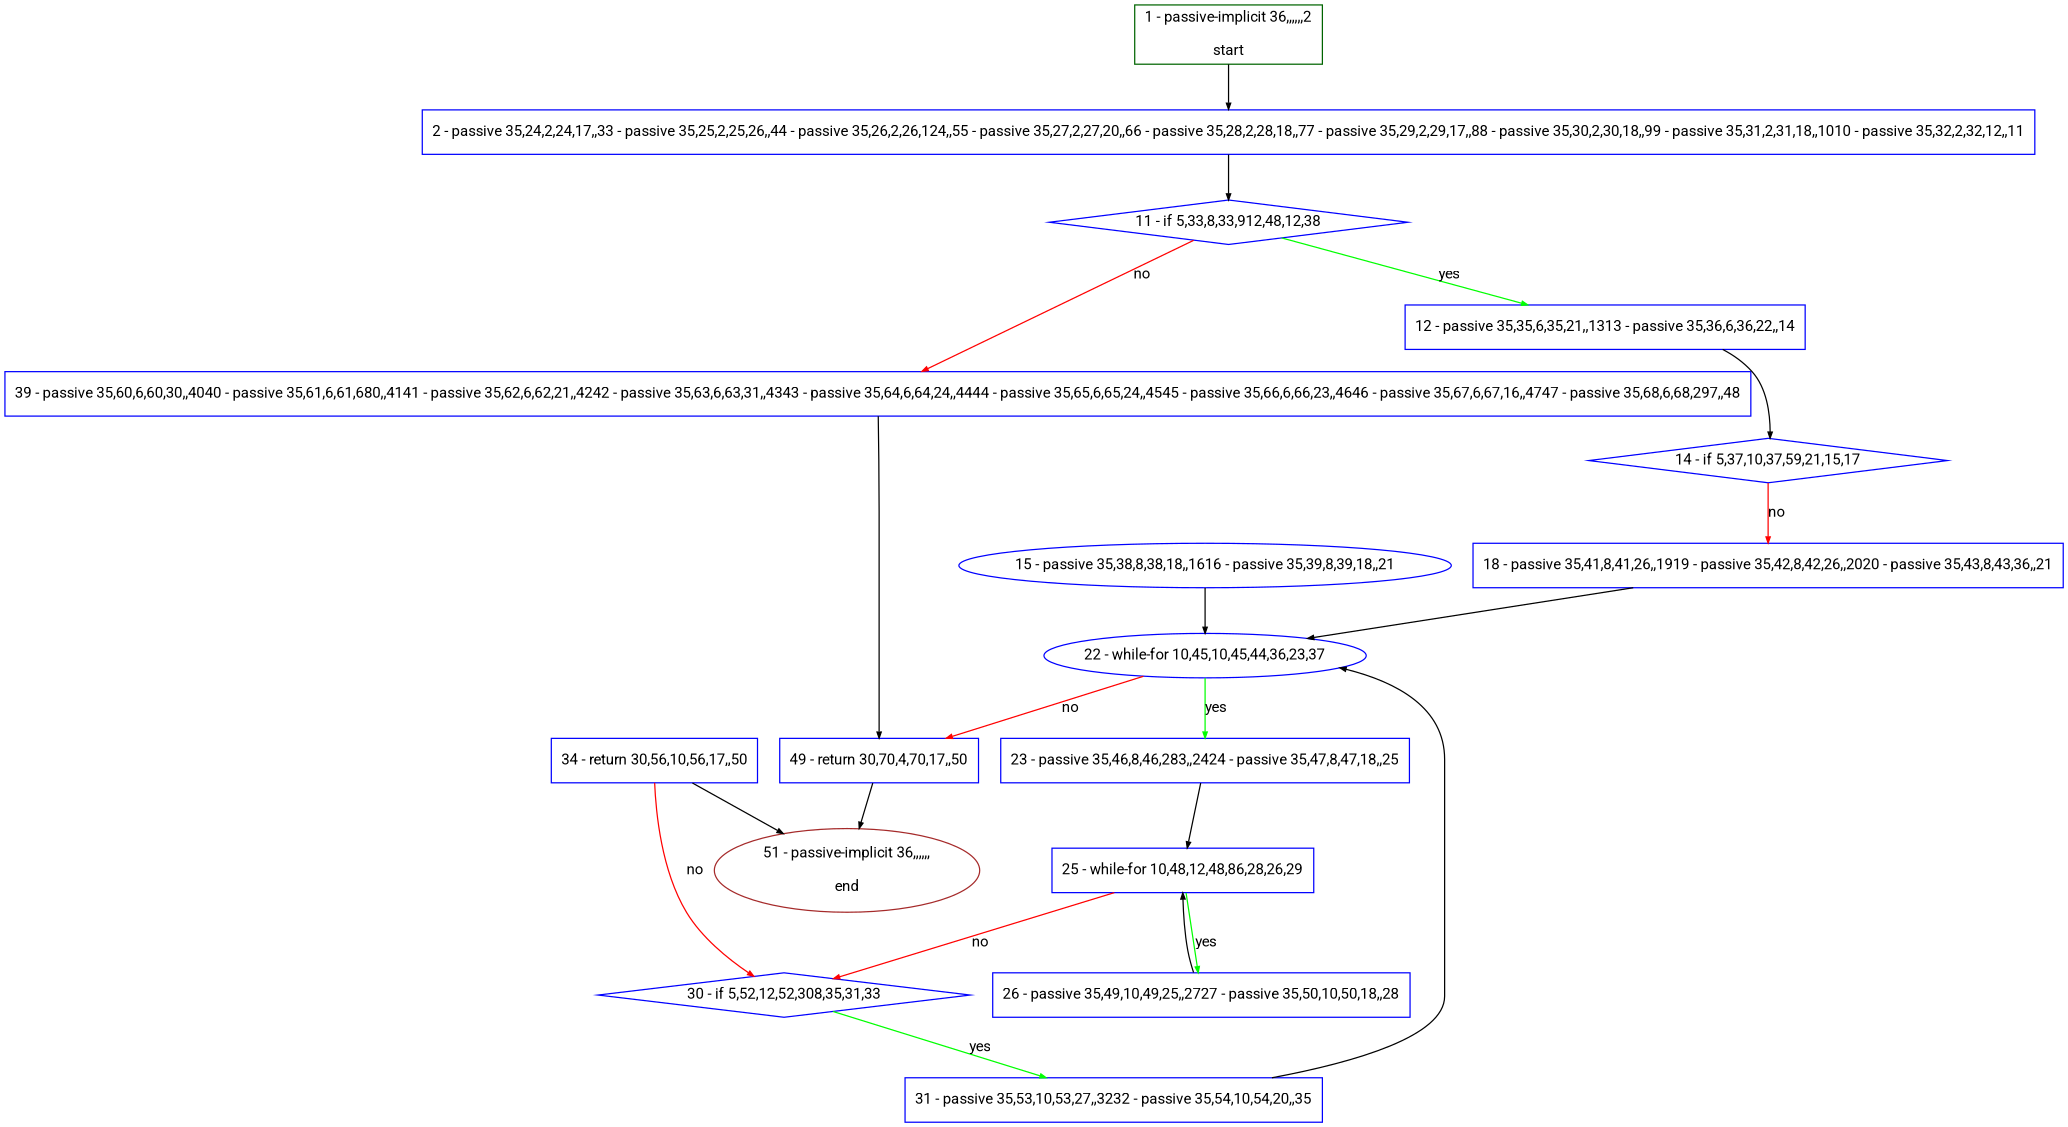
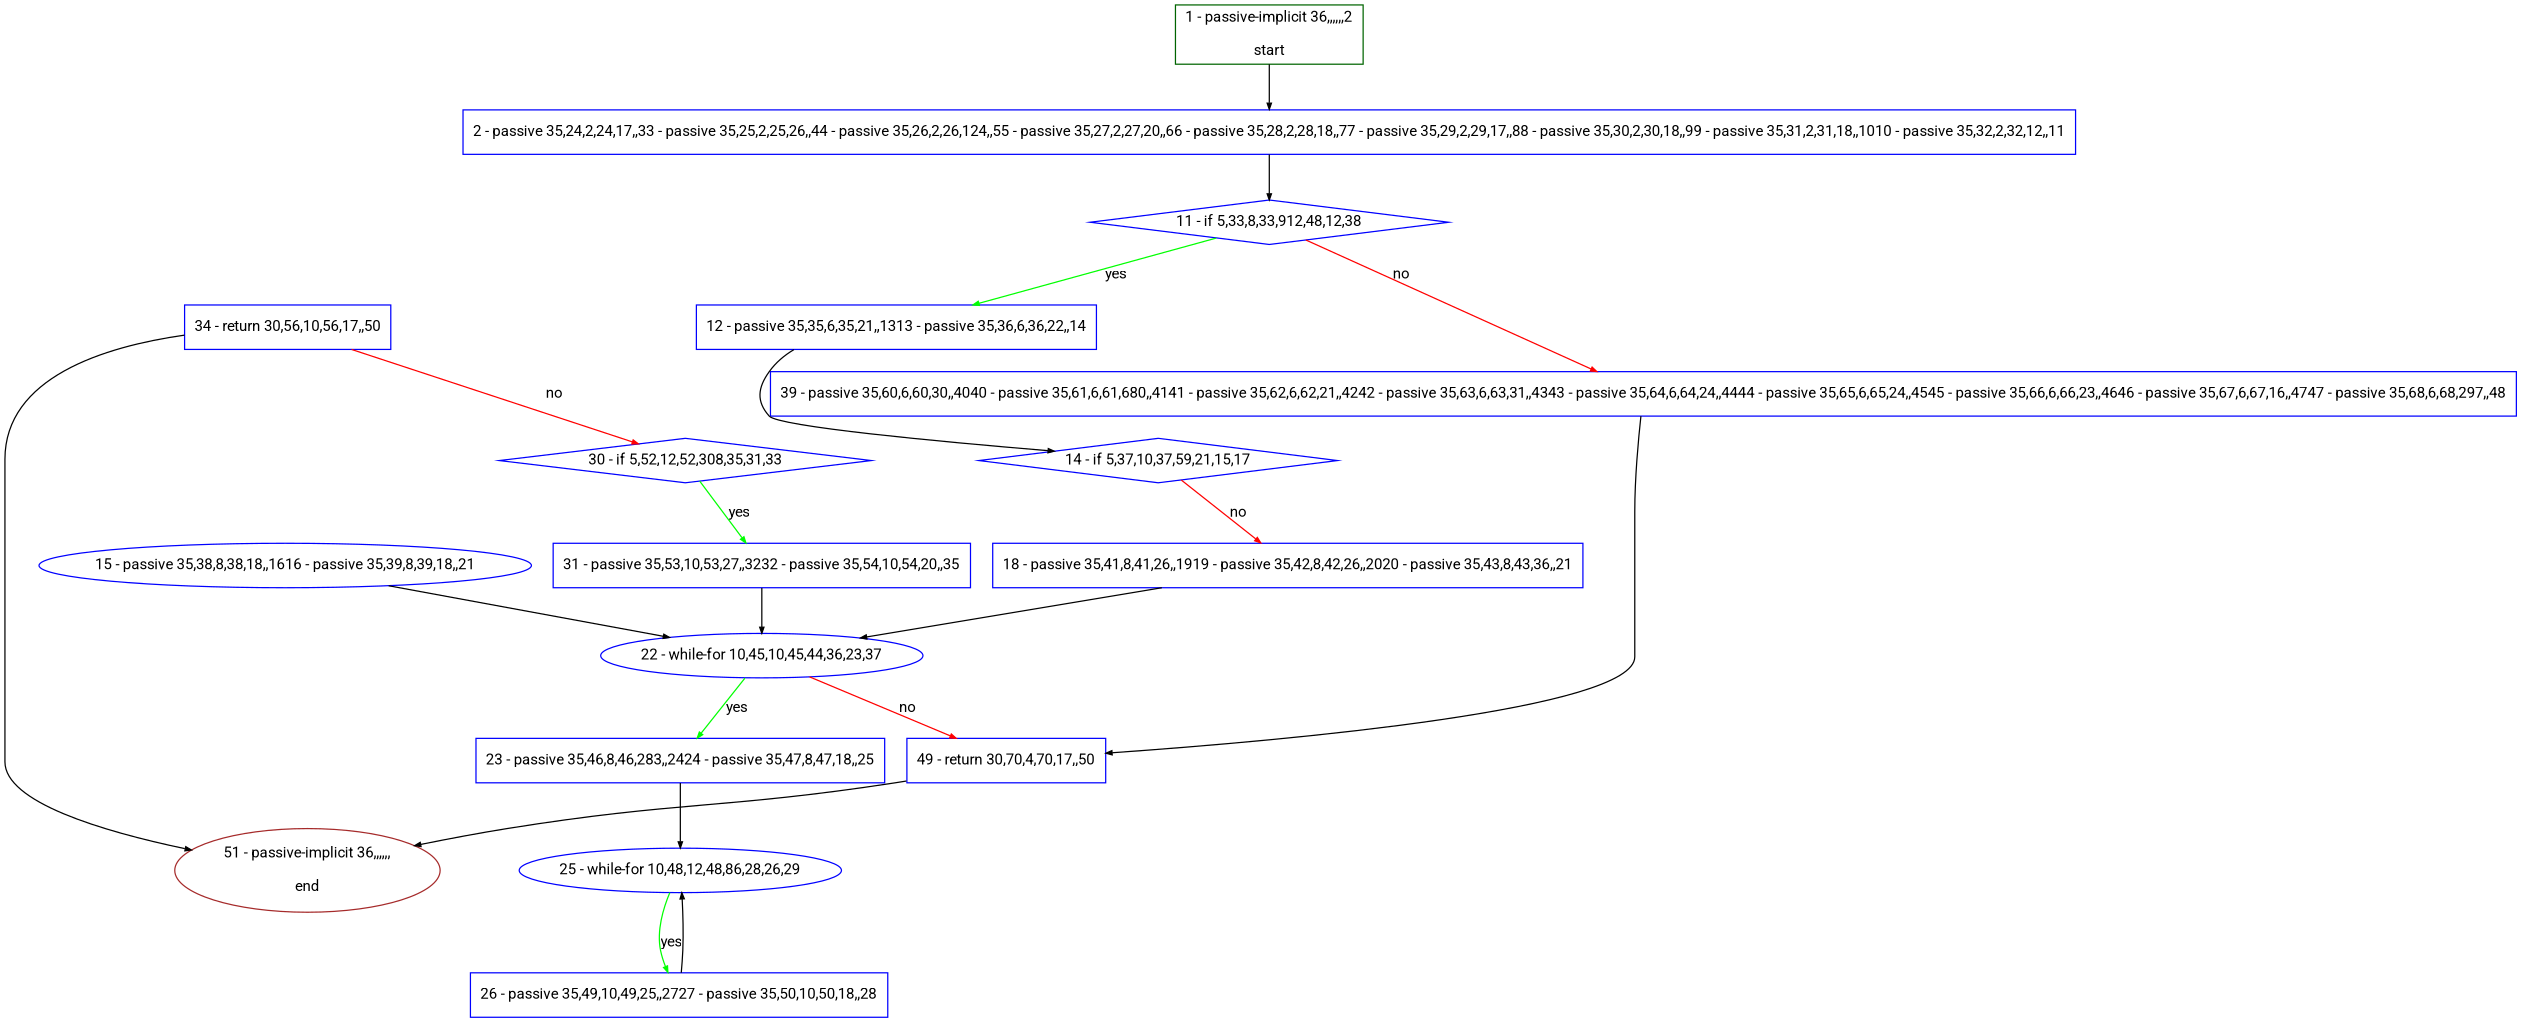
(1183, 870) -> (680, 870)
(977, 935) -> none
